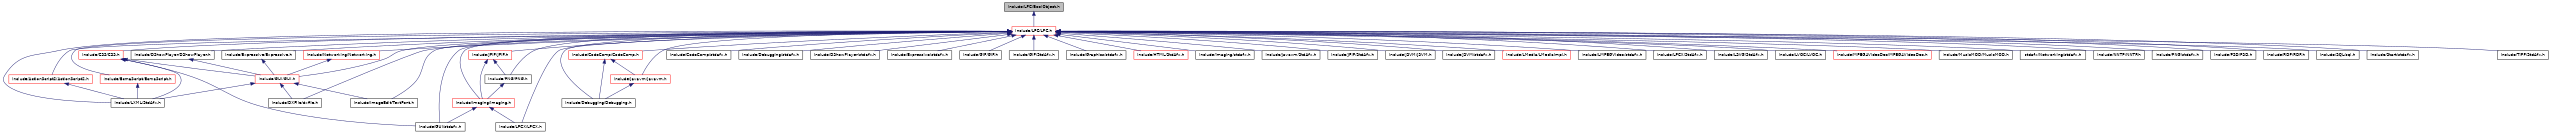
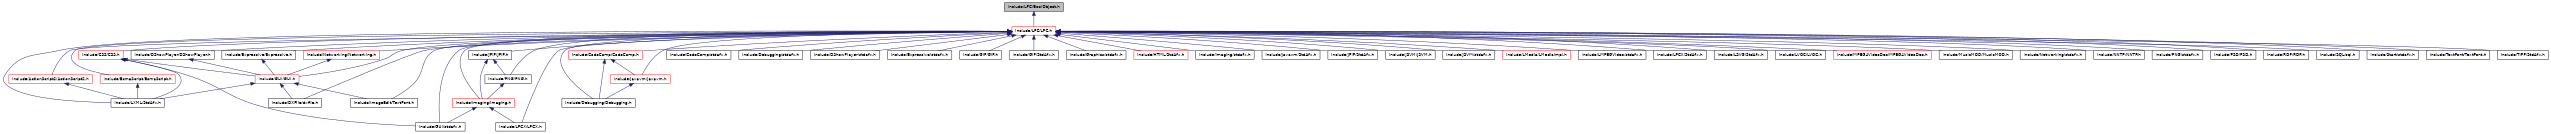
(490, 55) -> (490, 55)
(2053, 55) -> (2053, 55)
none -> (2458, 55)
